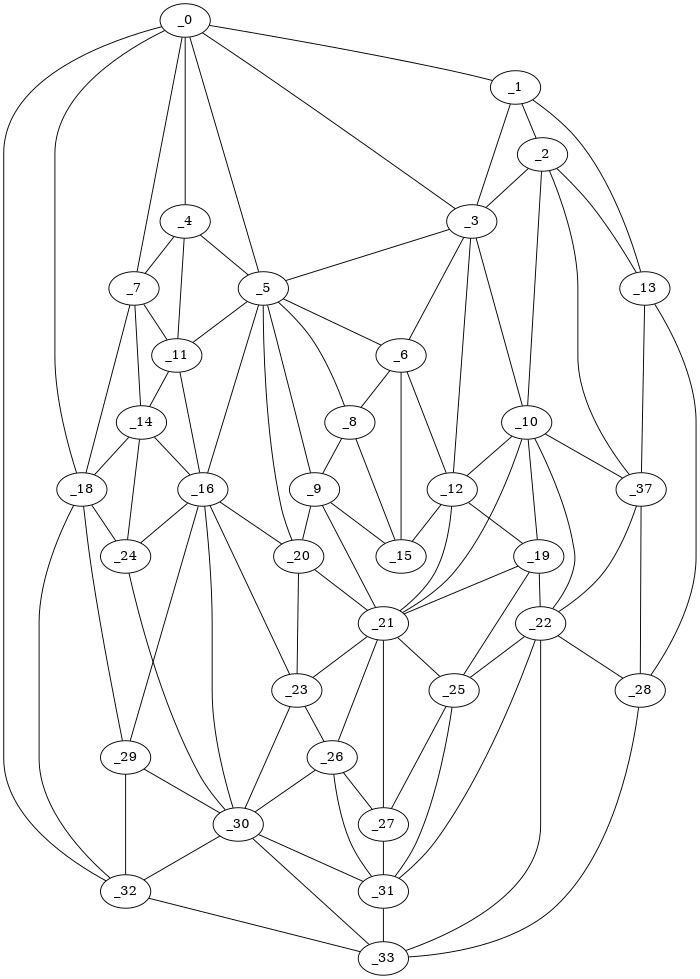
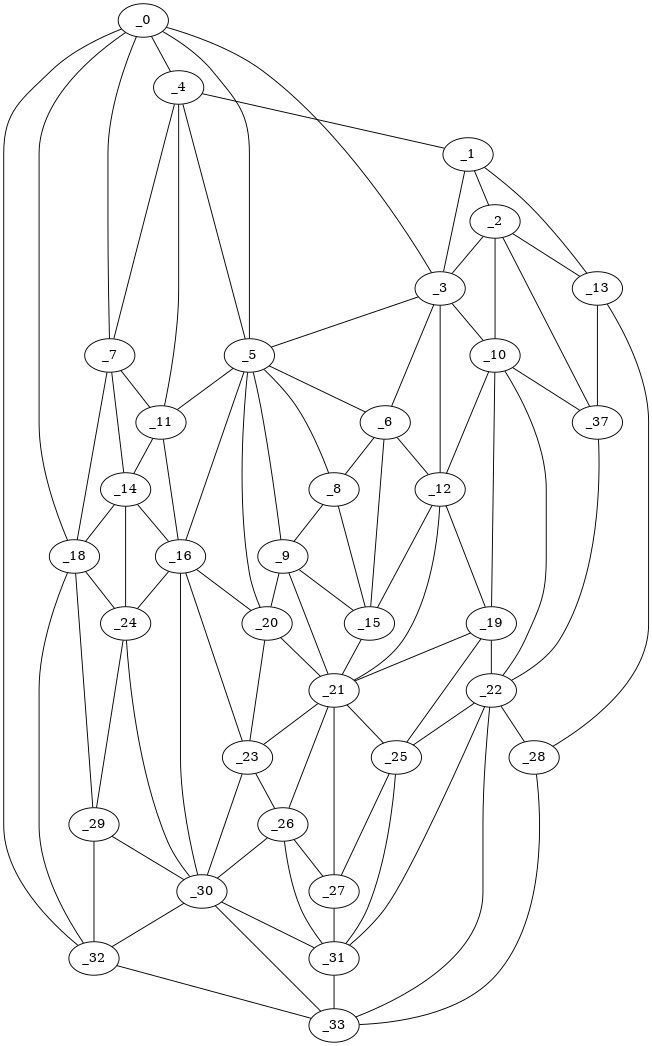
(351, 51) -> (329, 122)
(478, 538) -> (352, 657)
(641, 590) -> none
(164, 624) -> (110, 724)
